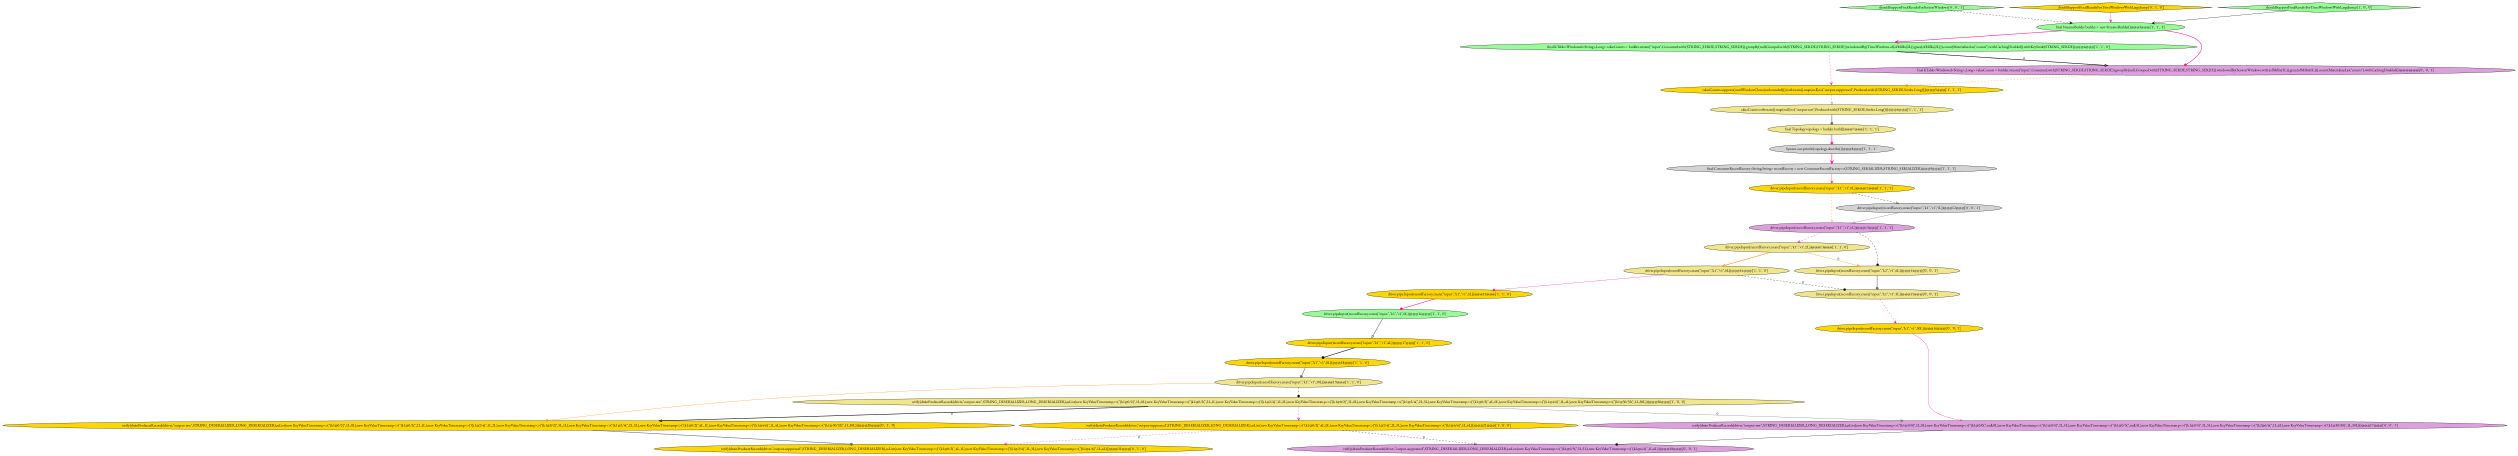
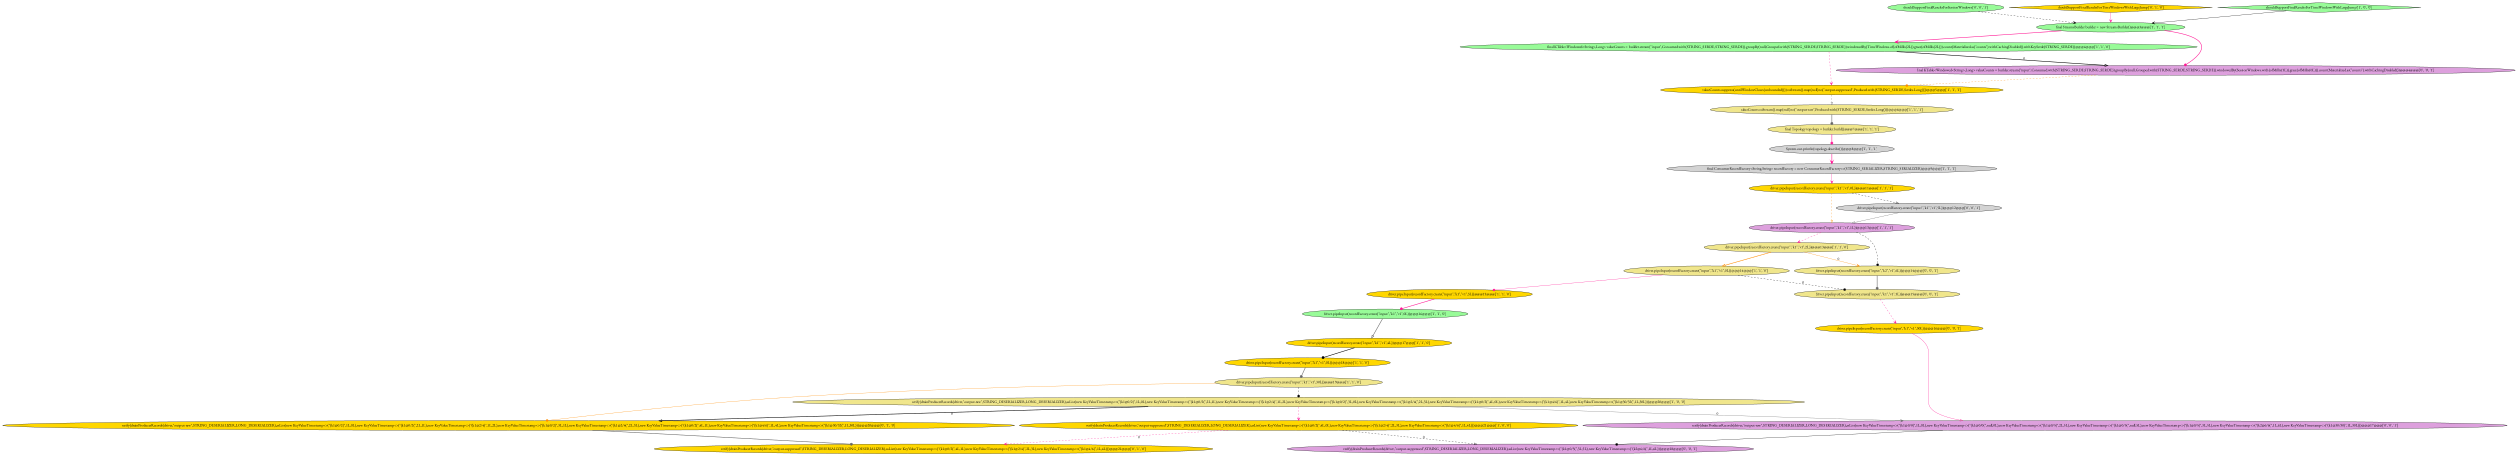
(1922, 8) -> (1946, 8)
